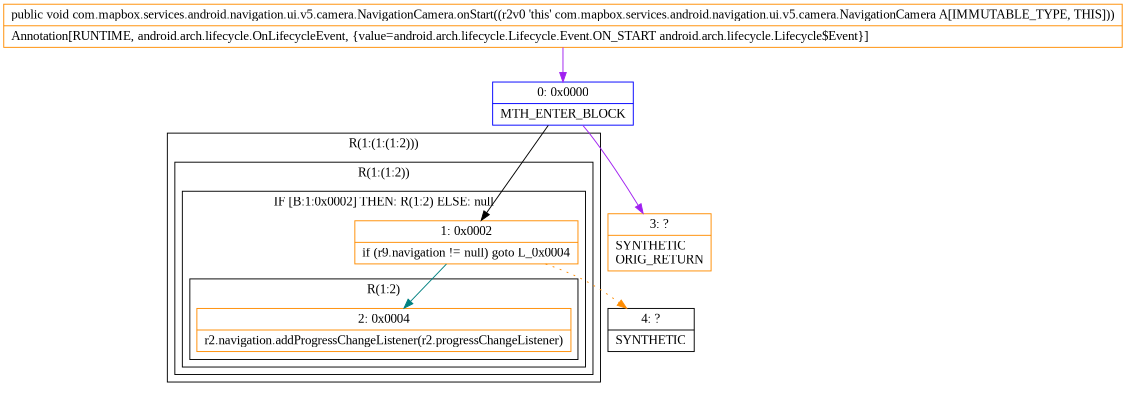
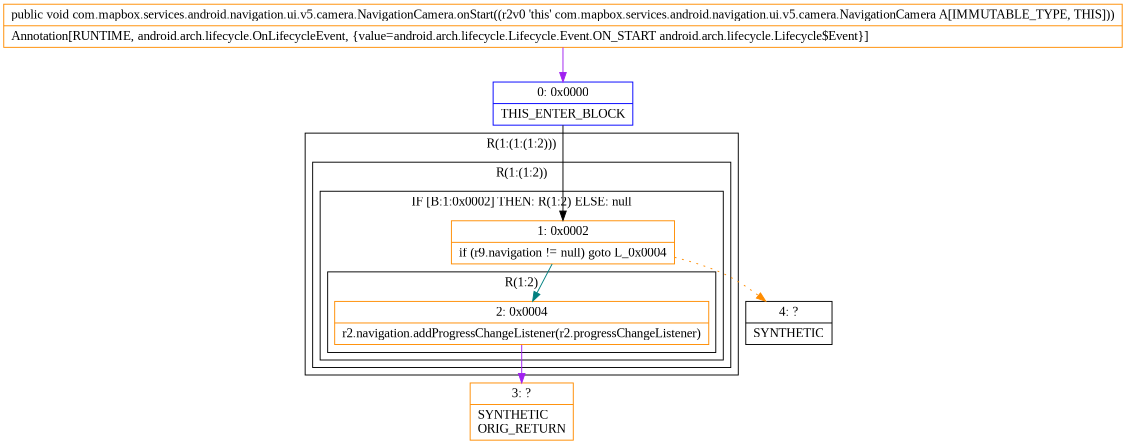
(563, 114) -> (563, 114)
(612, 164) -> (522, 359)
